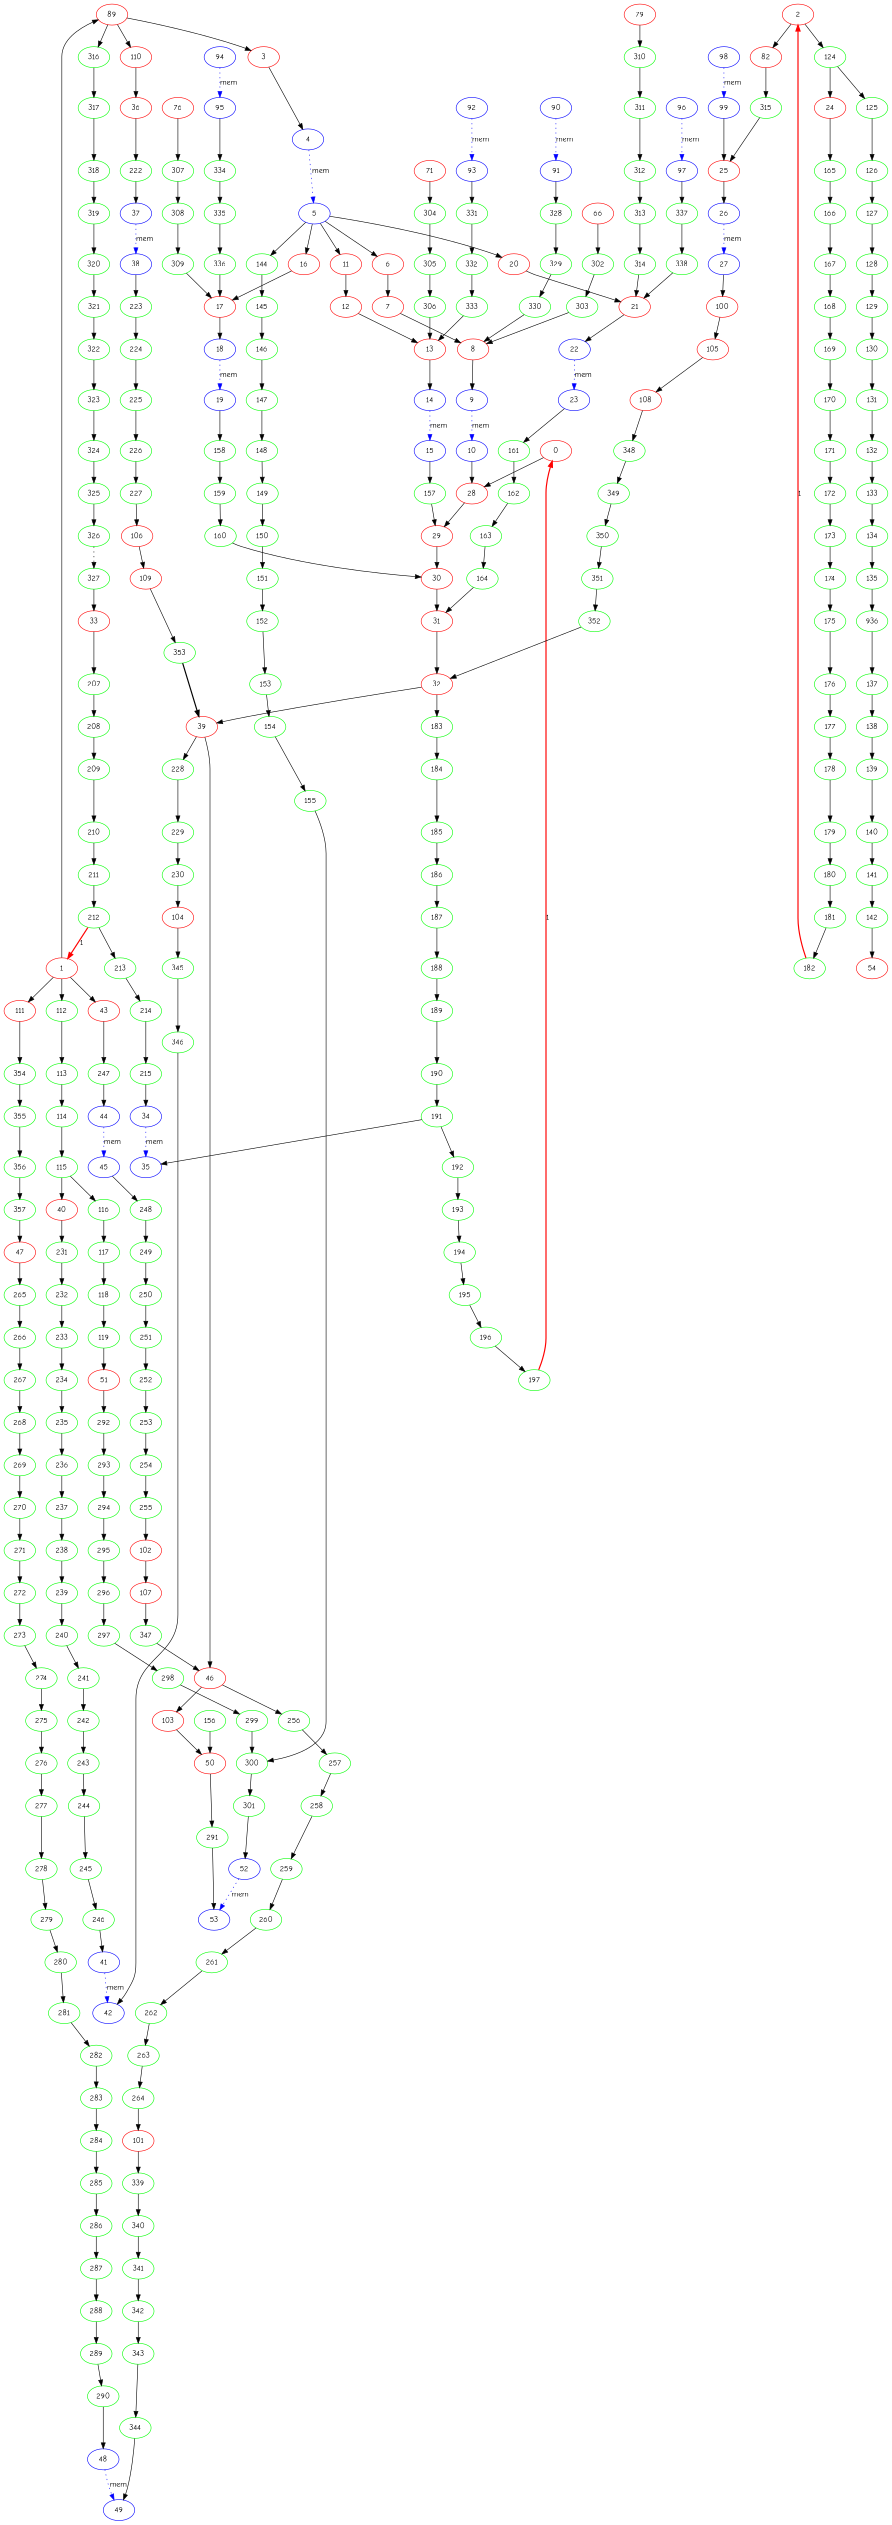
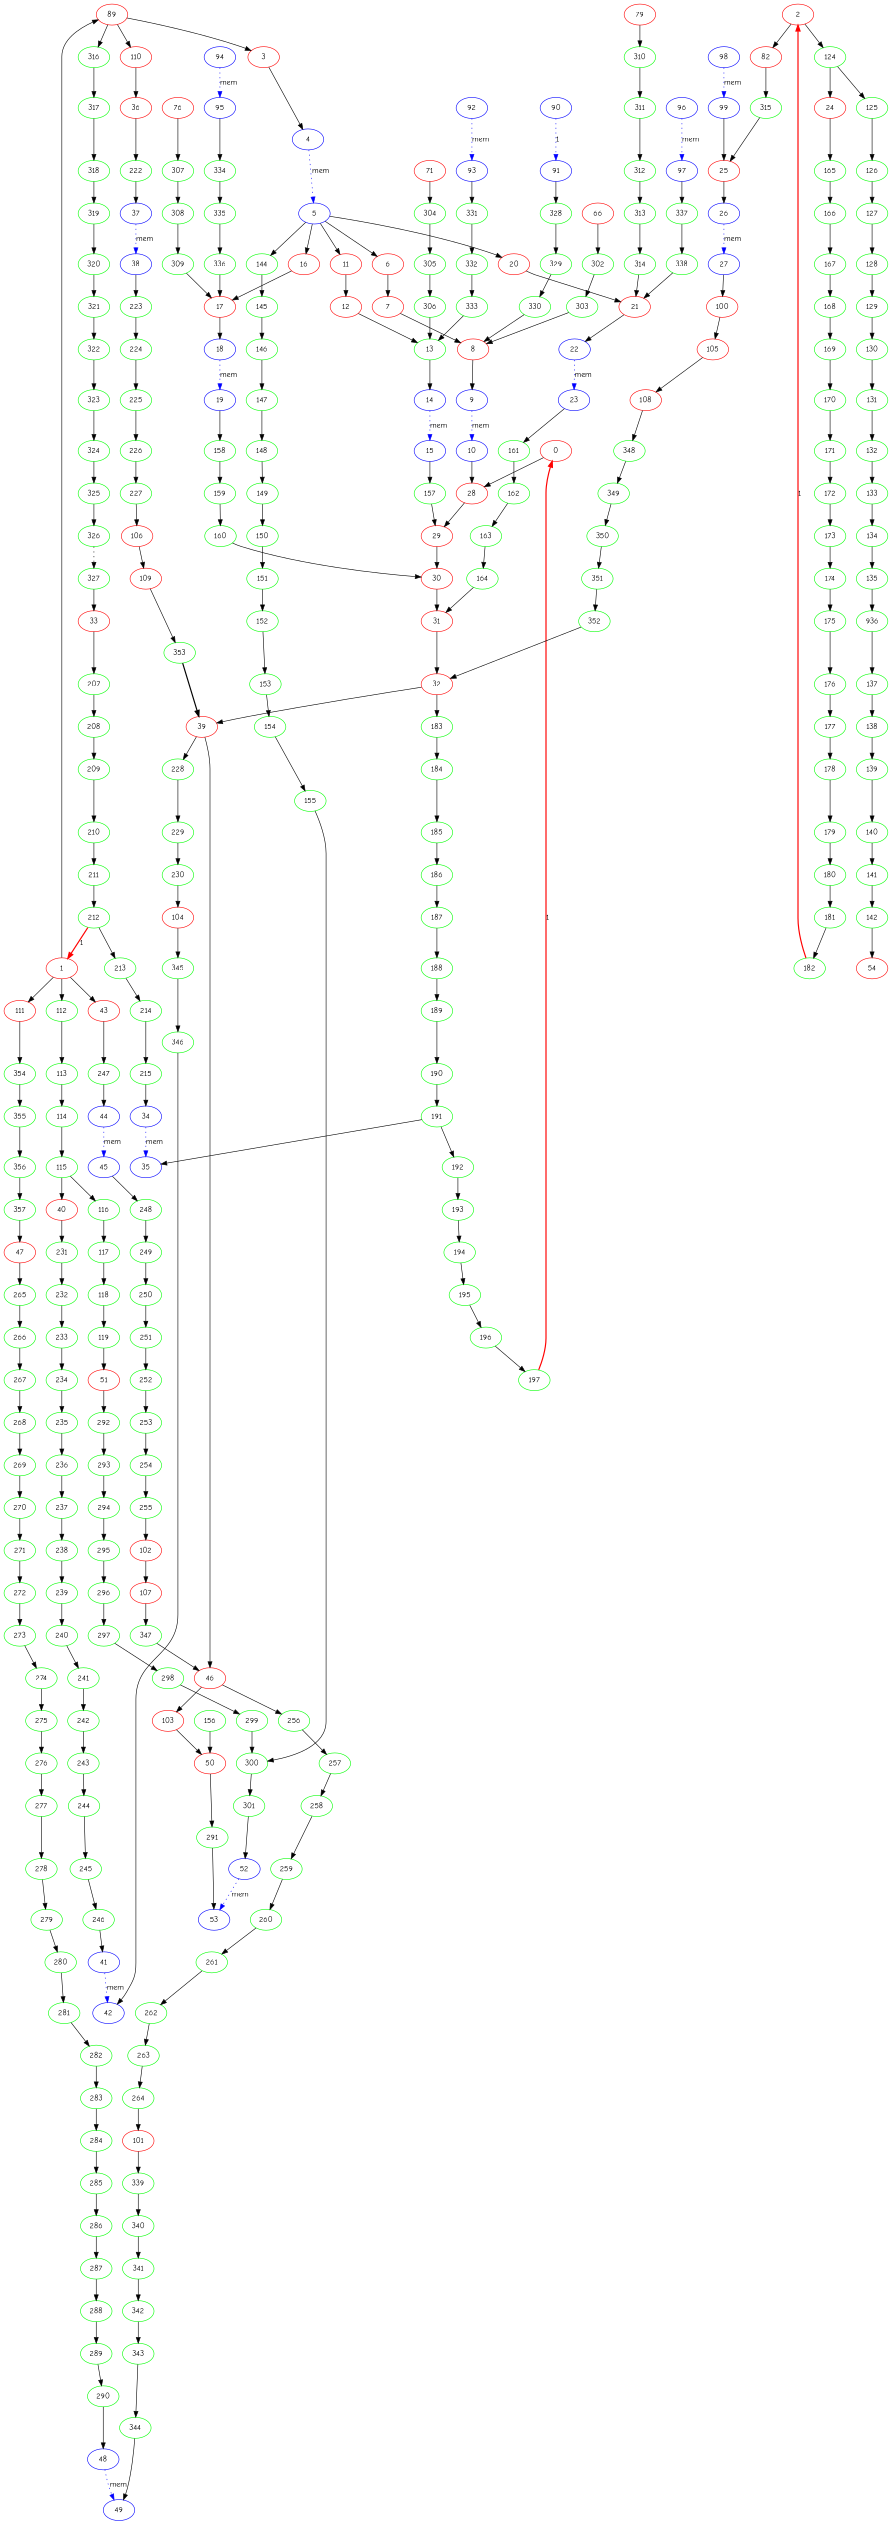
(565, 139) -> (558, 139)
(430, 349) -> (430, 349)
